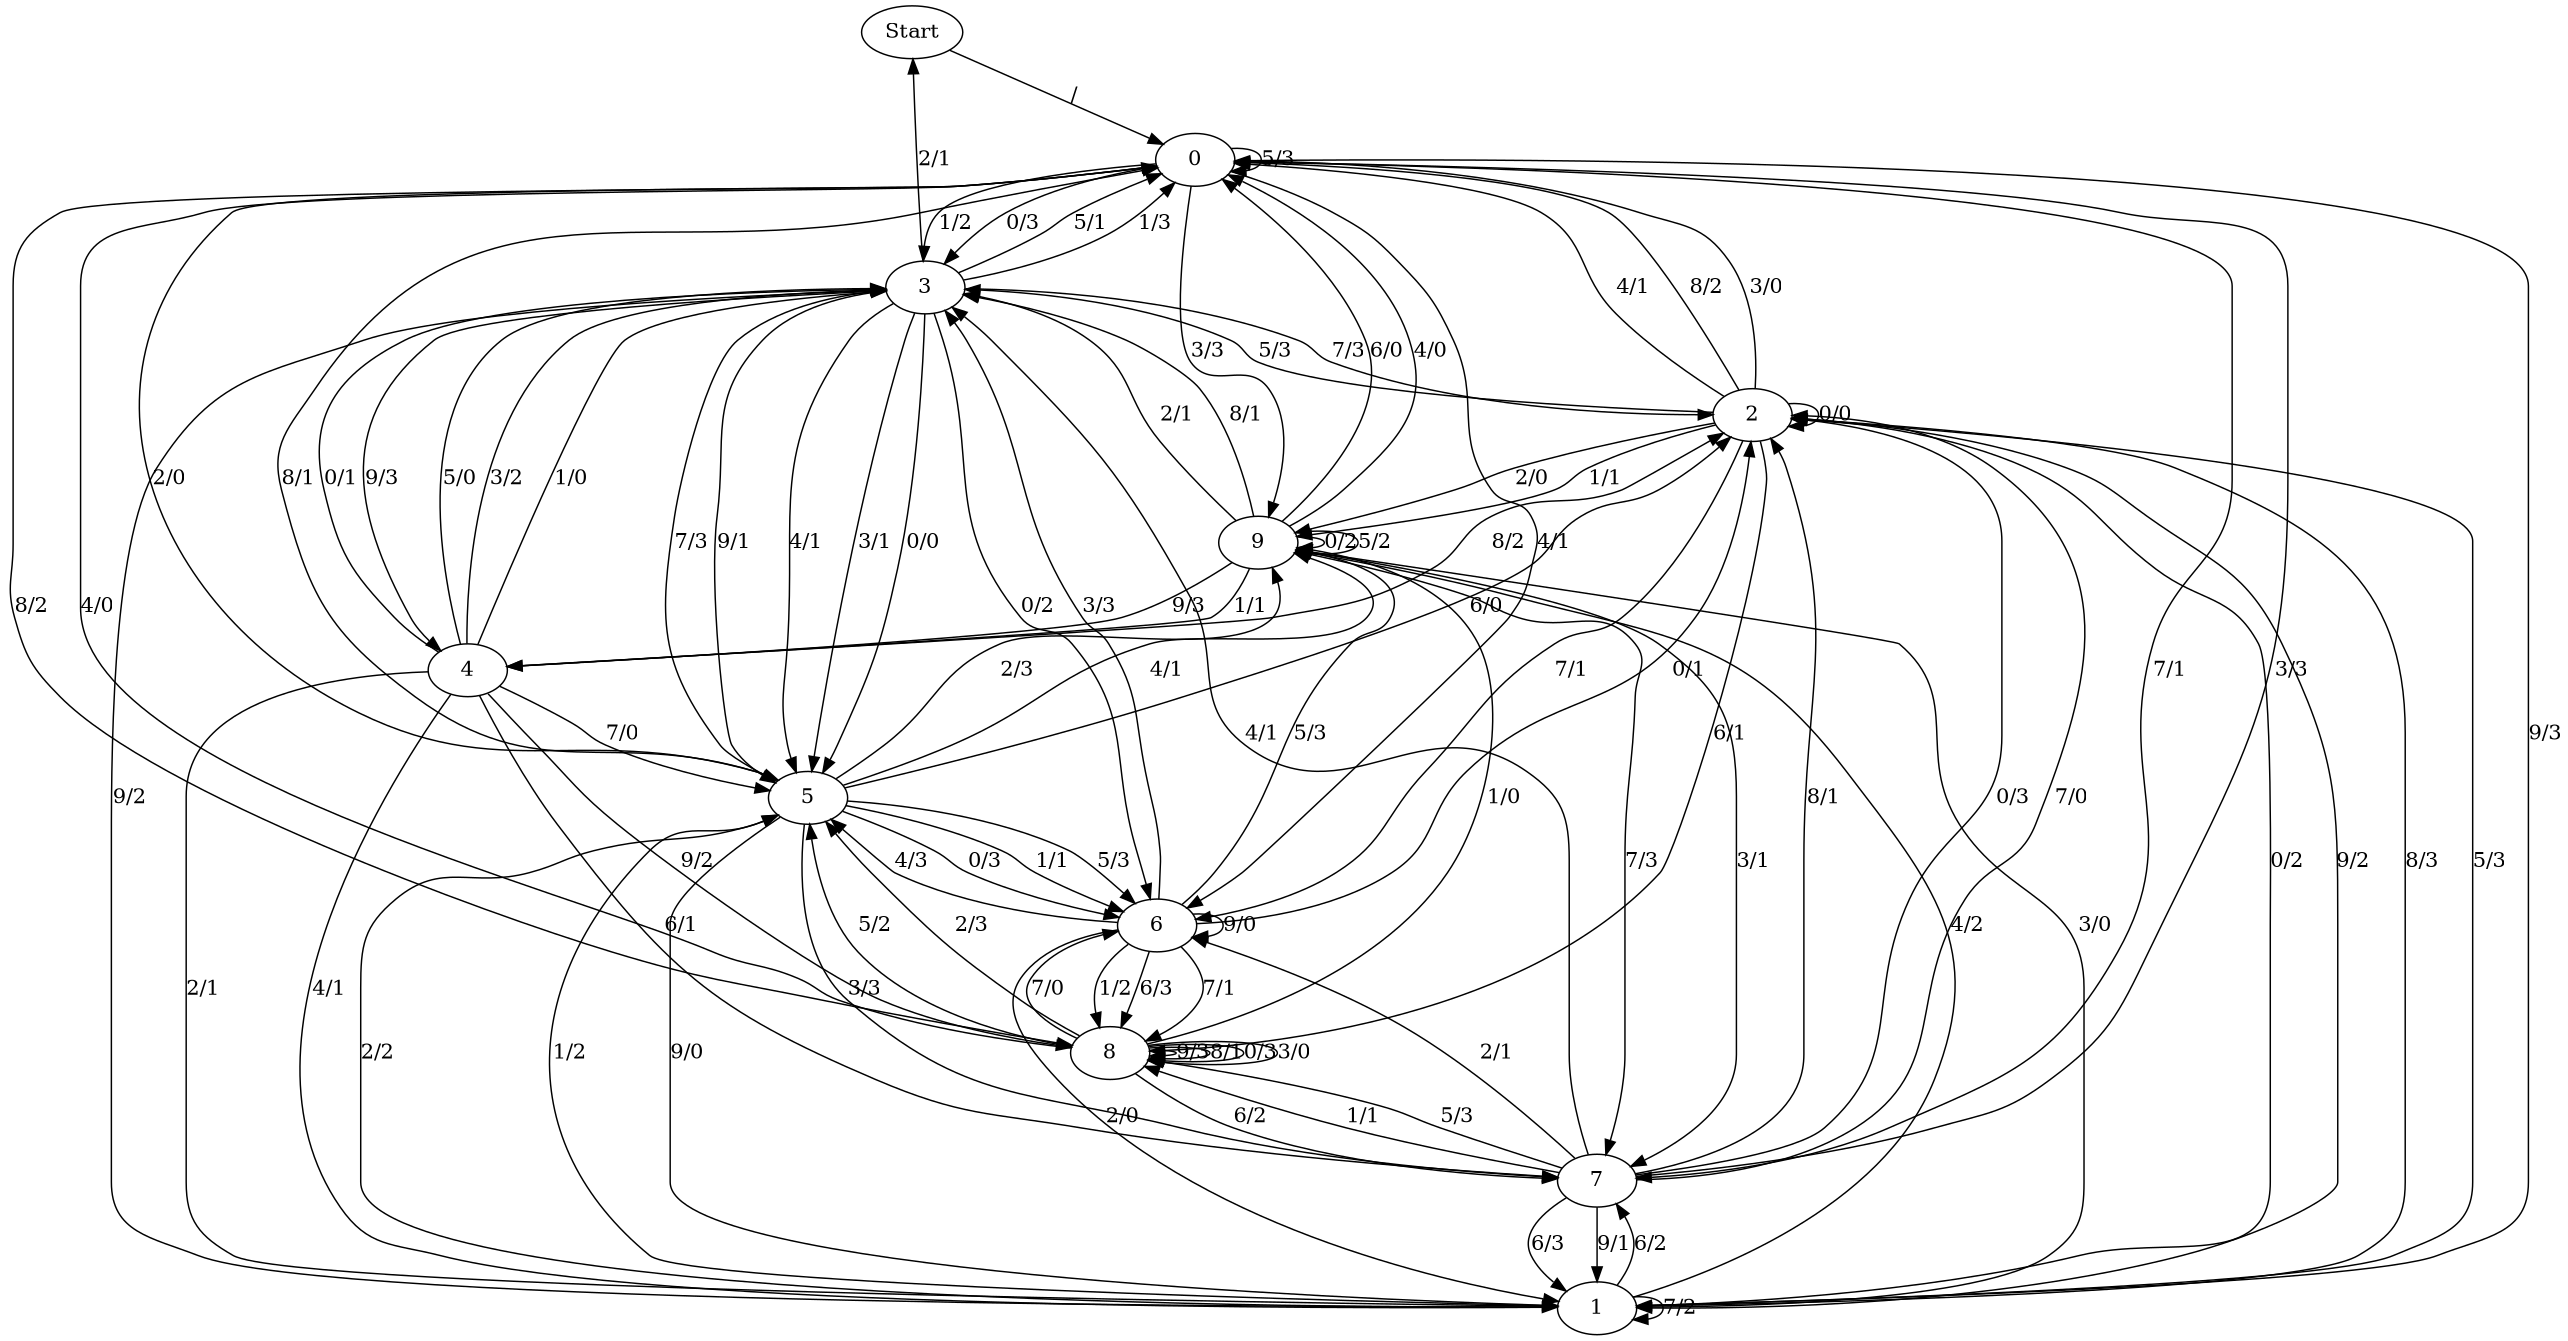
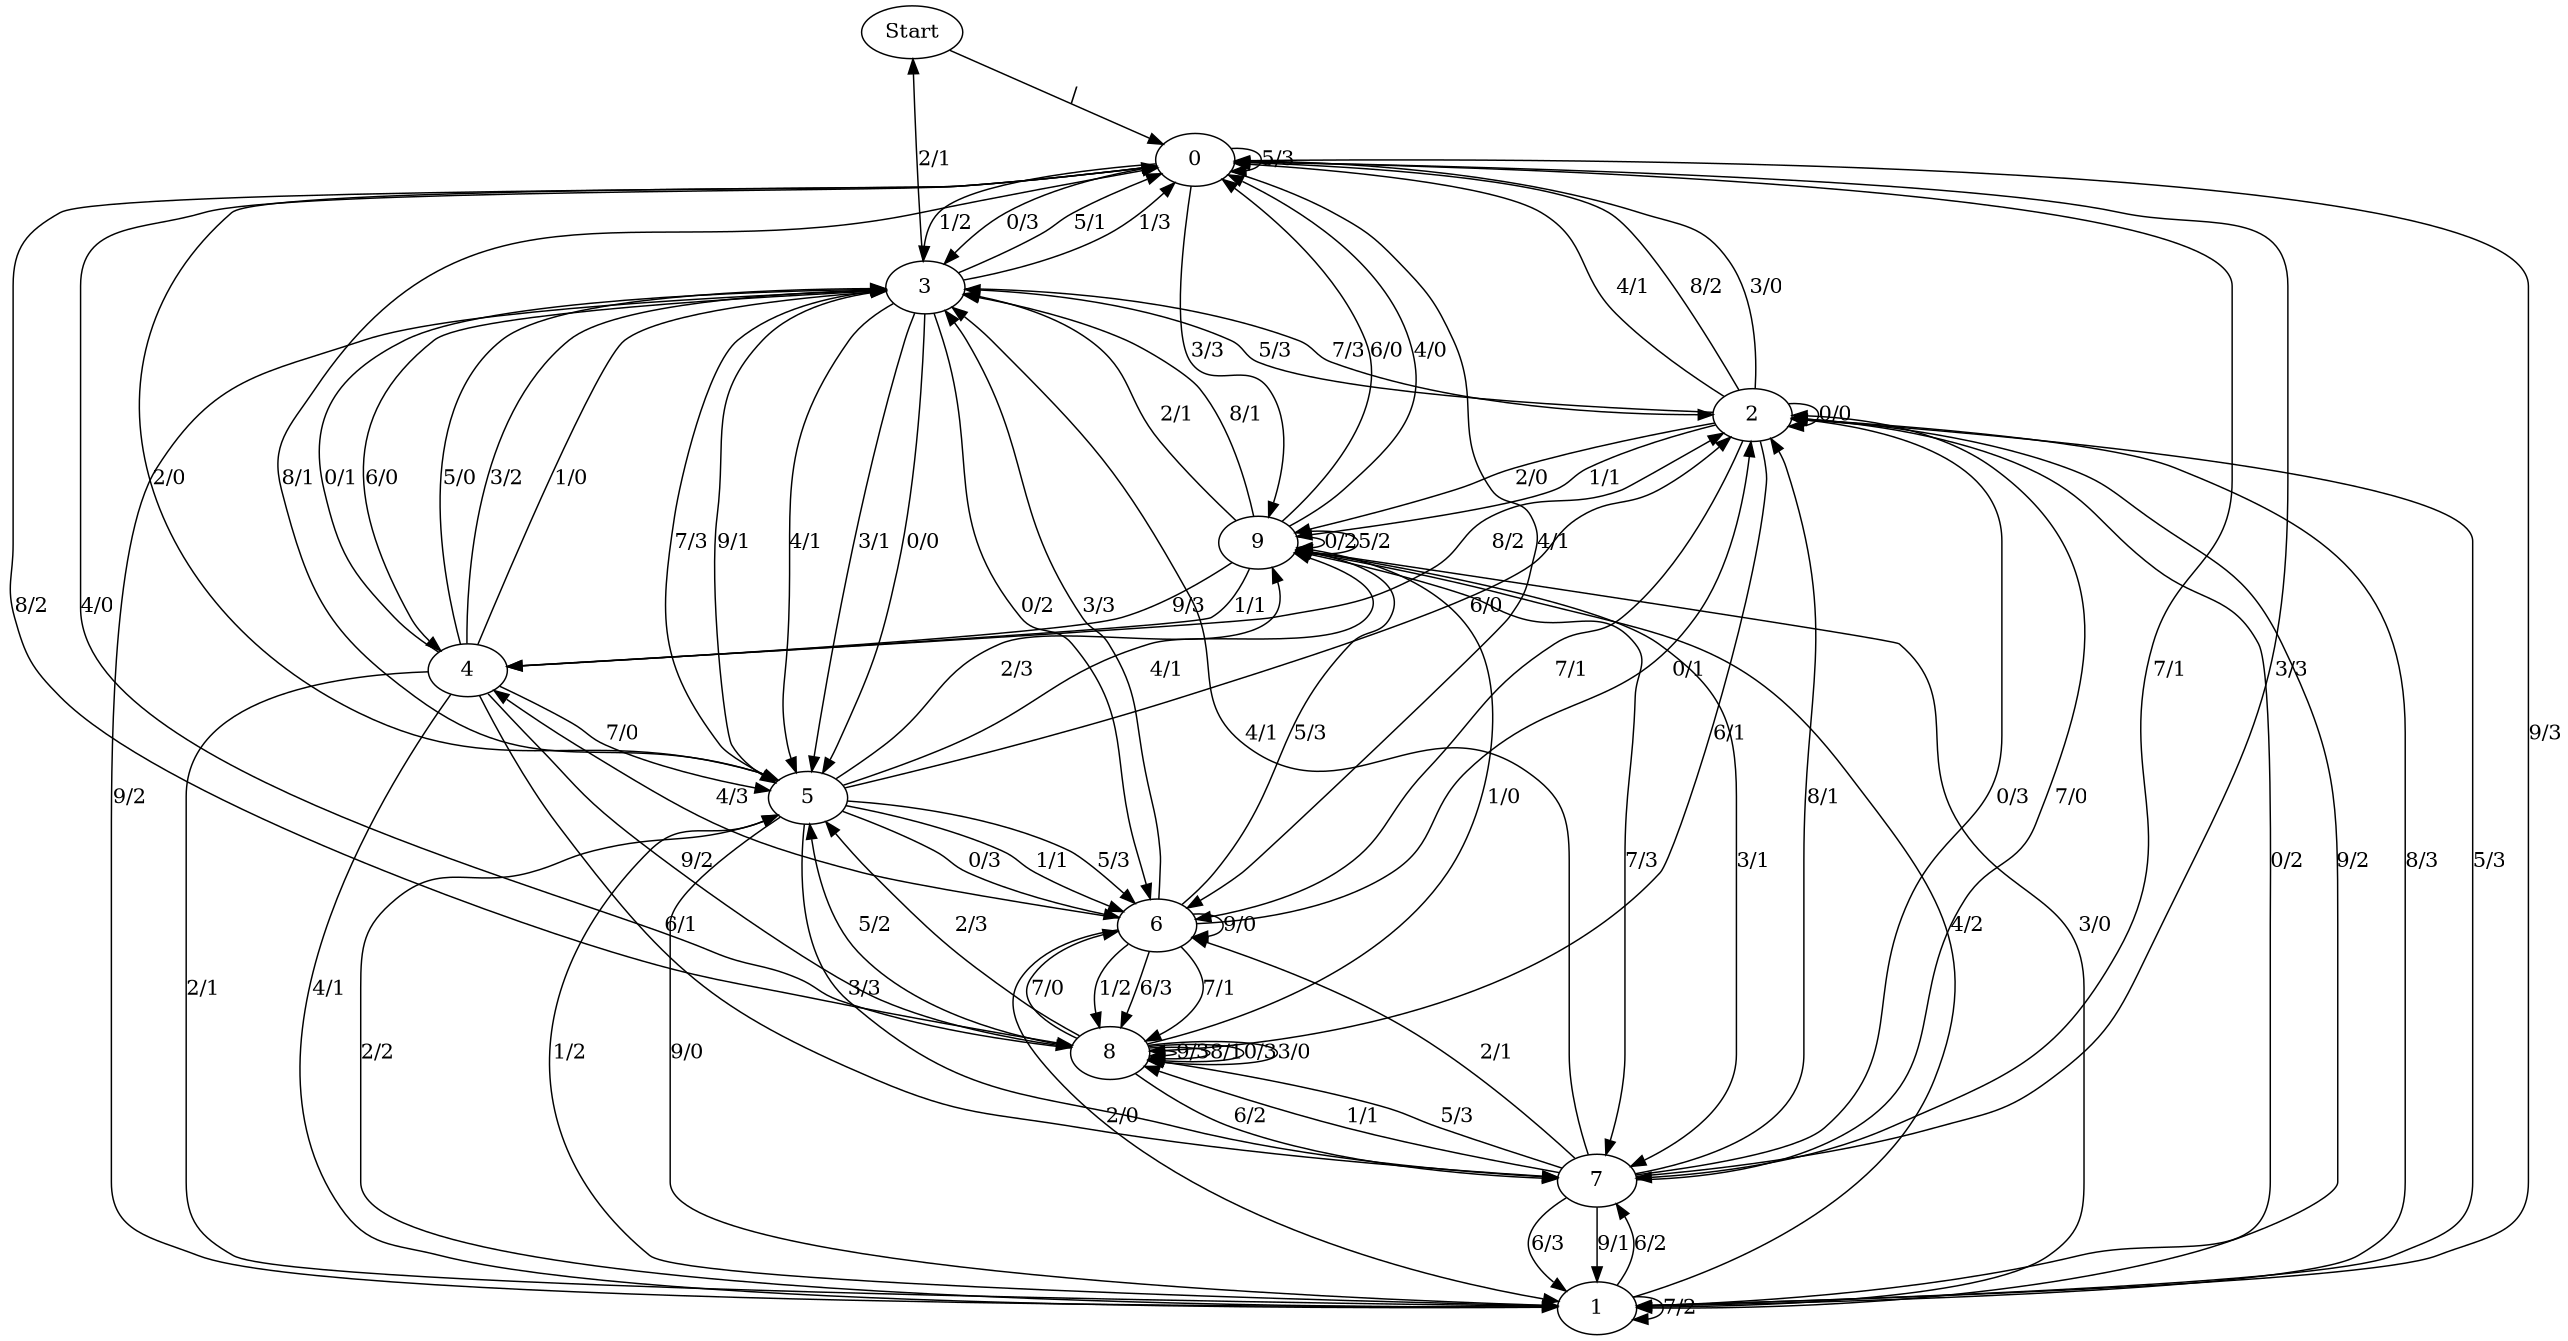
(382, 479) -> (382, 479)
(971, 900) -> (780, 849)
